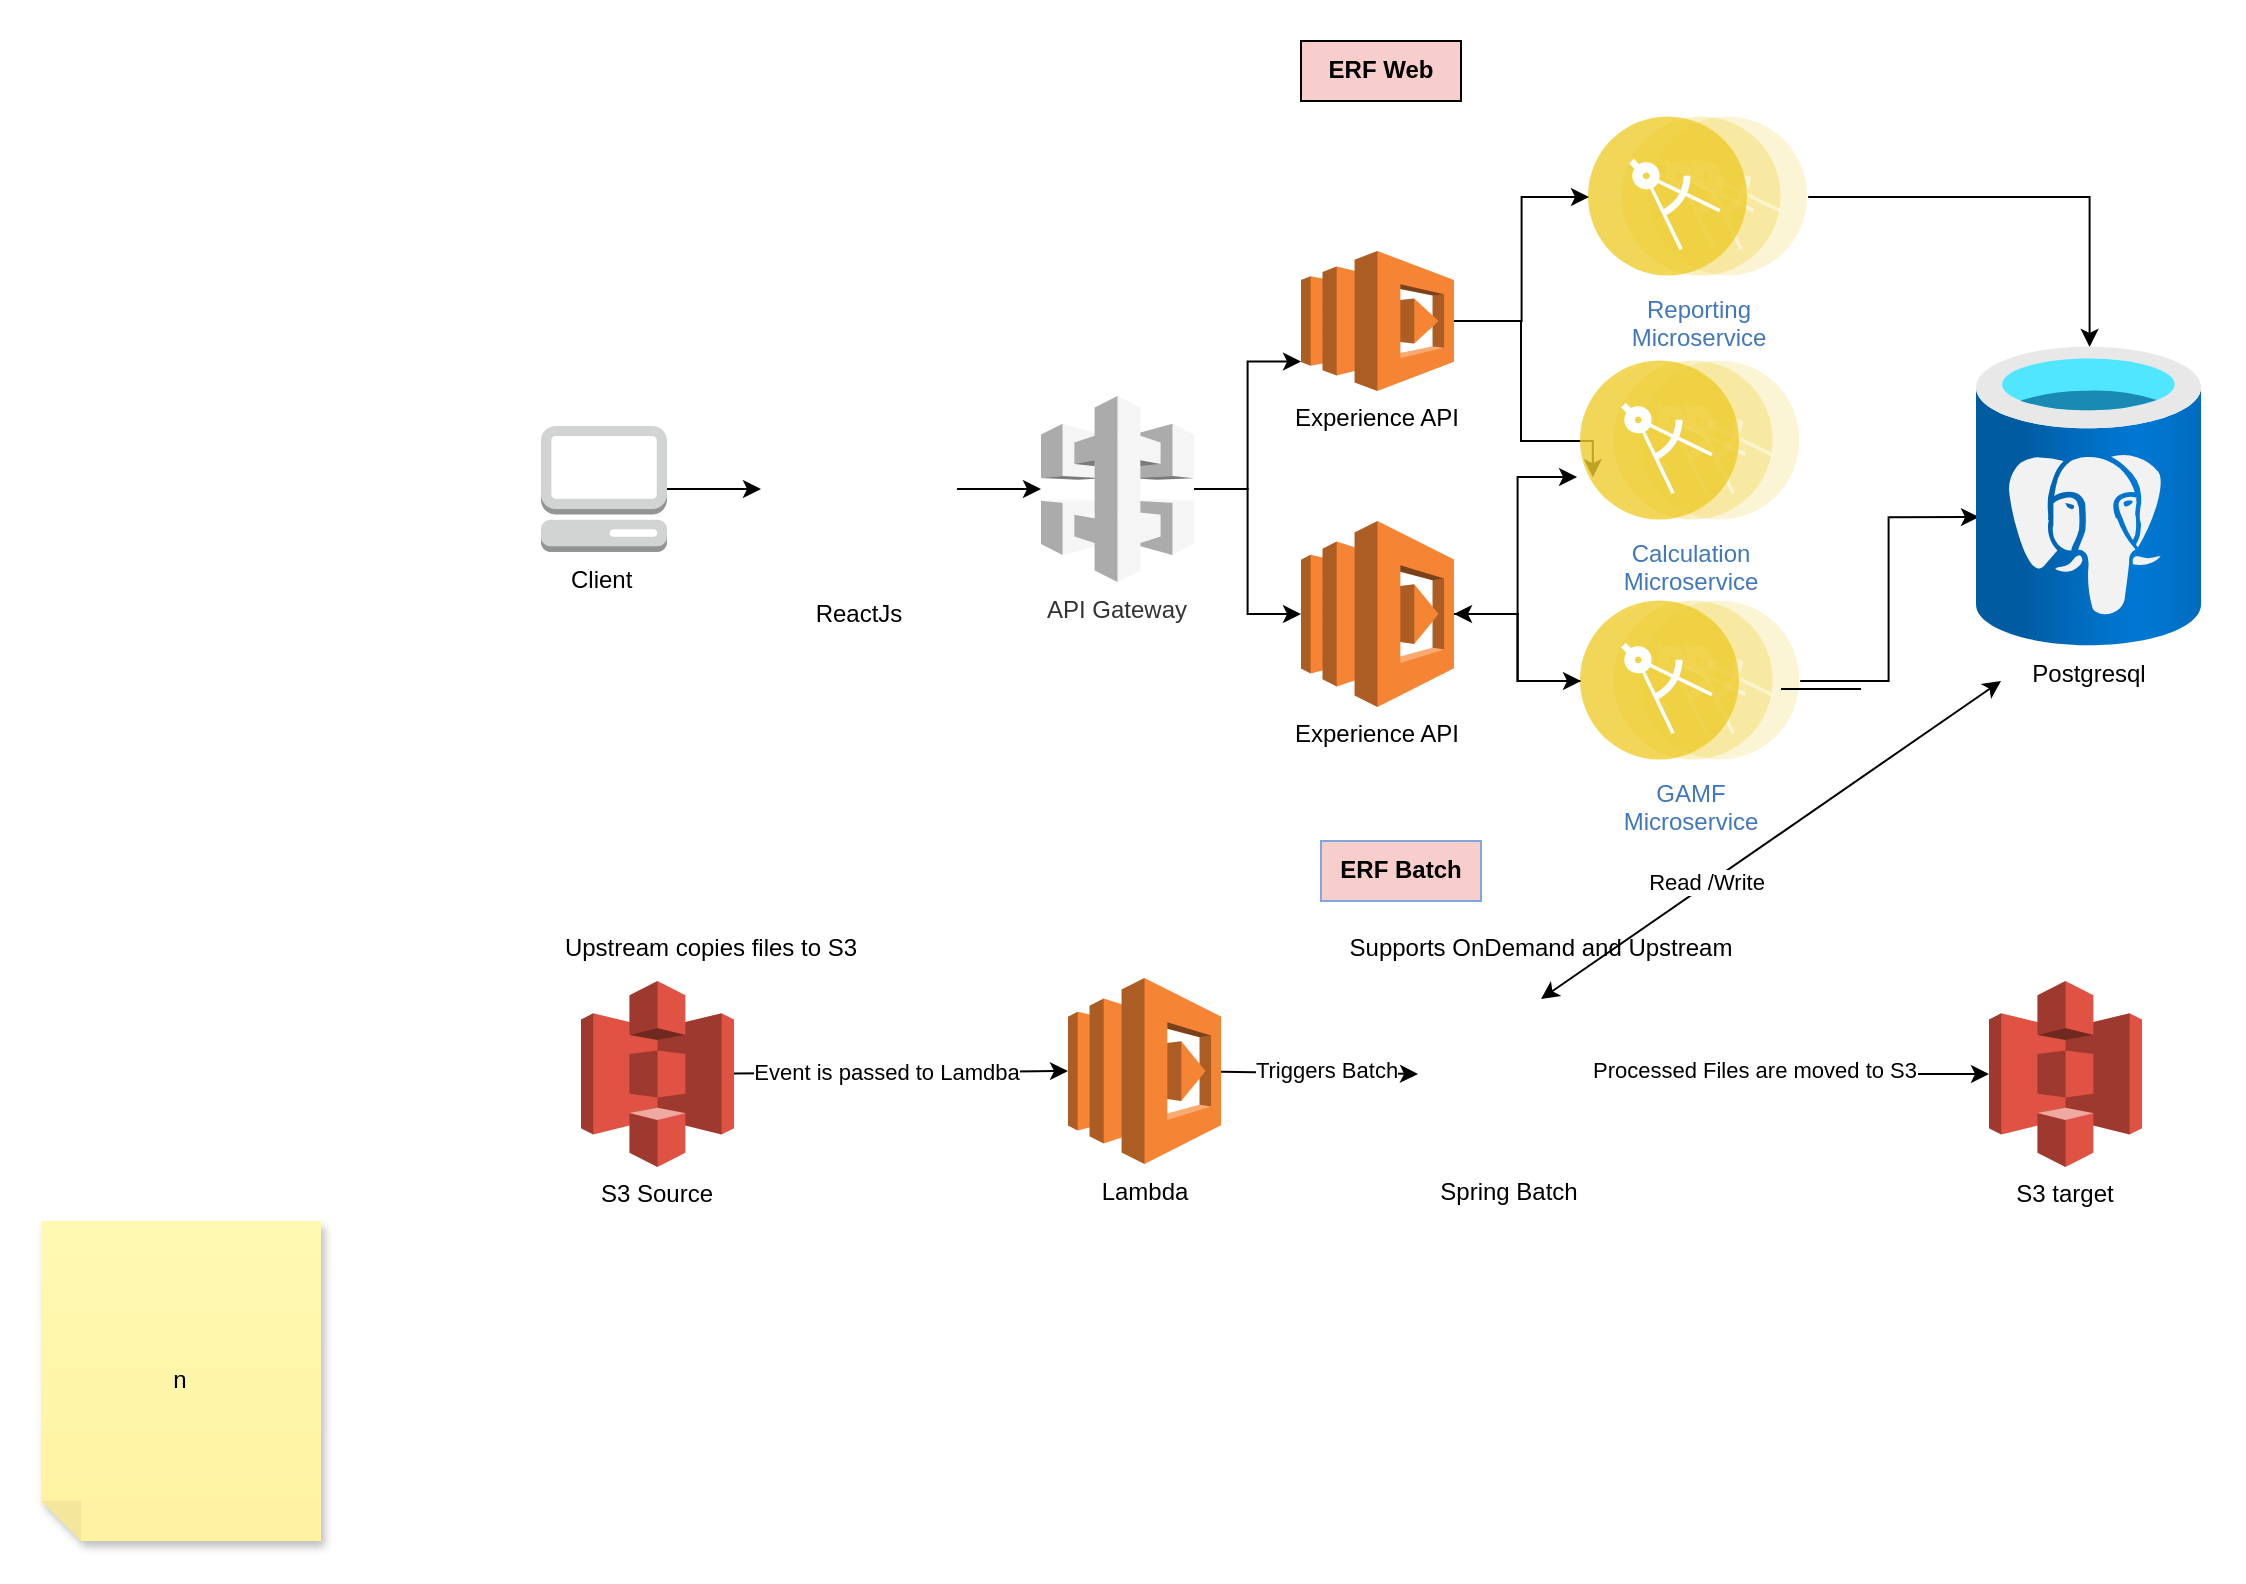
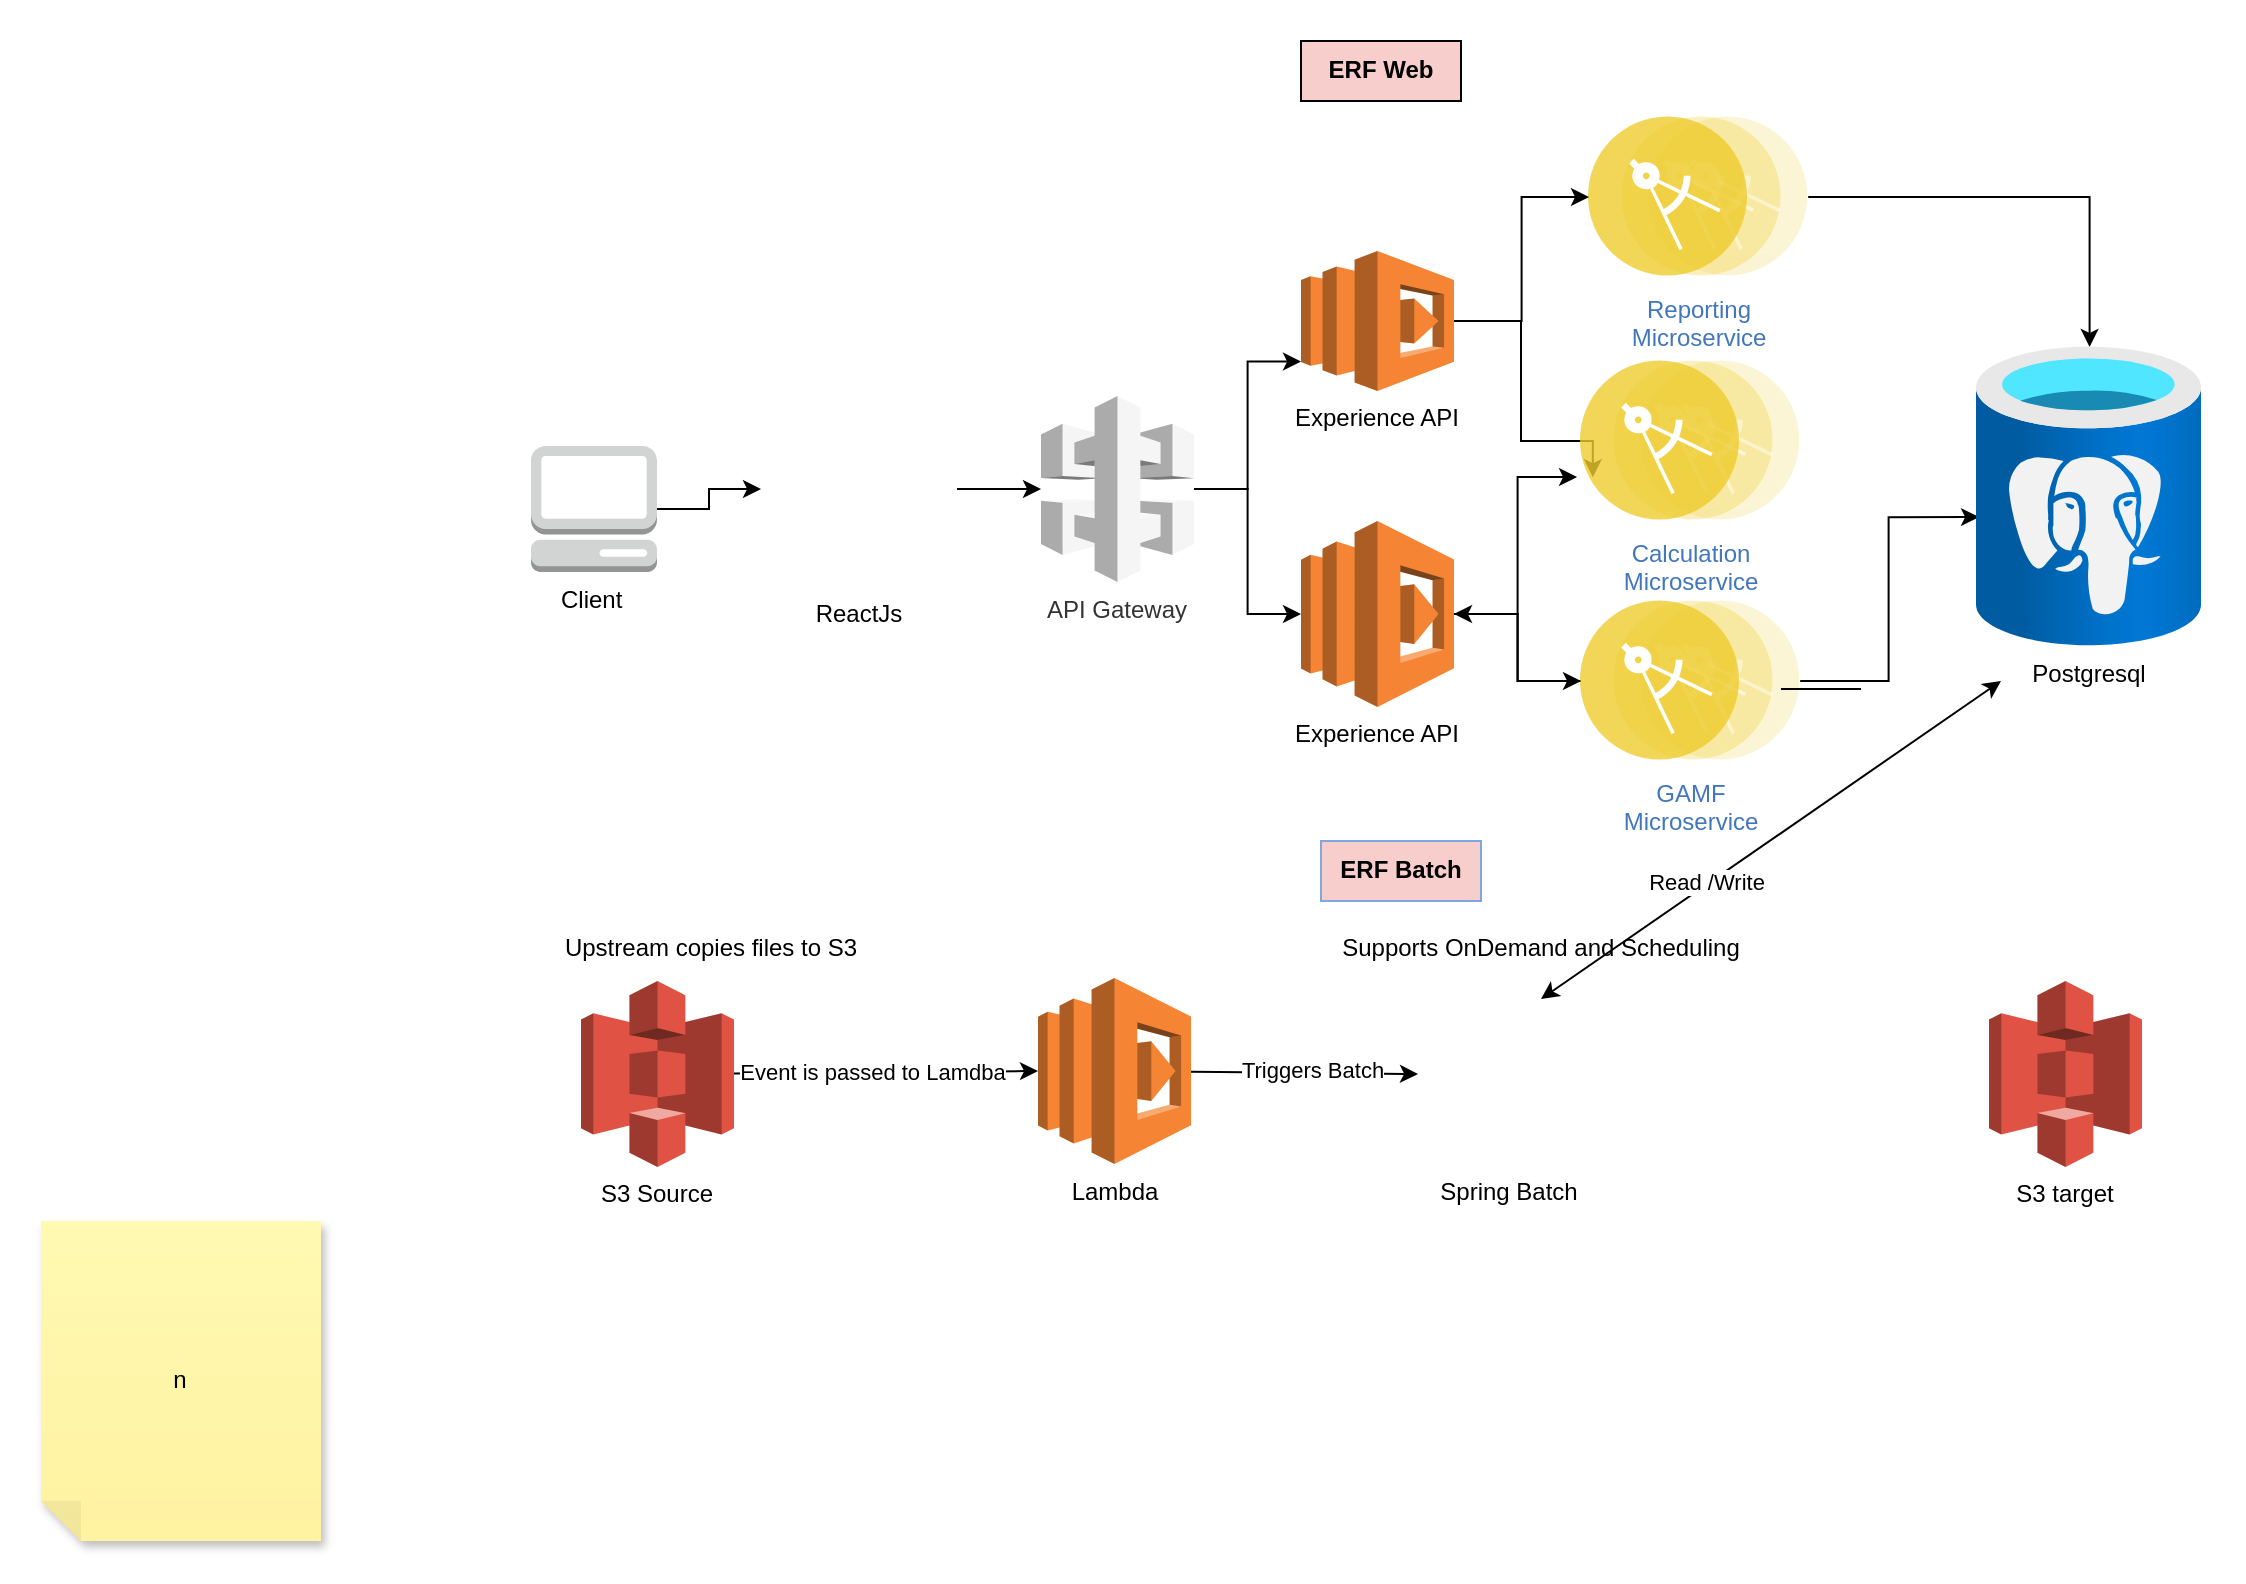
(604, 489) -> (594, 509)
(1542, 949) -> (1542, 949)
(1145, 1071) -> (1115, 1071)
(1846, 1074) -> none
